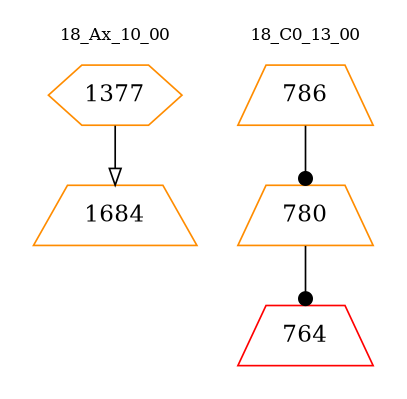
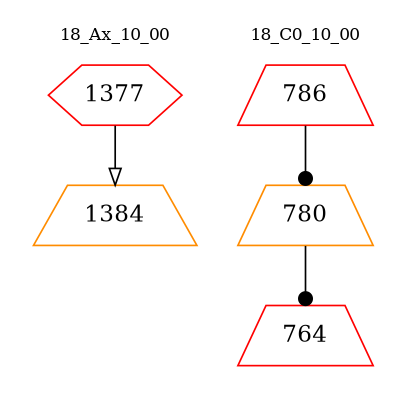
(306, 36) -> (306, 36)
(115, 95) -> (115, 95)
(306, 95) -> (306, 95)
(115, 215) -> (115, 215)
